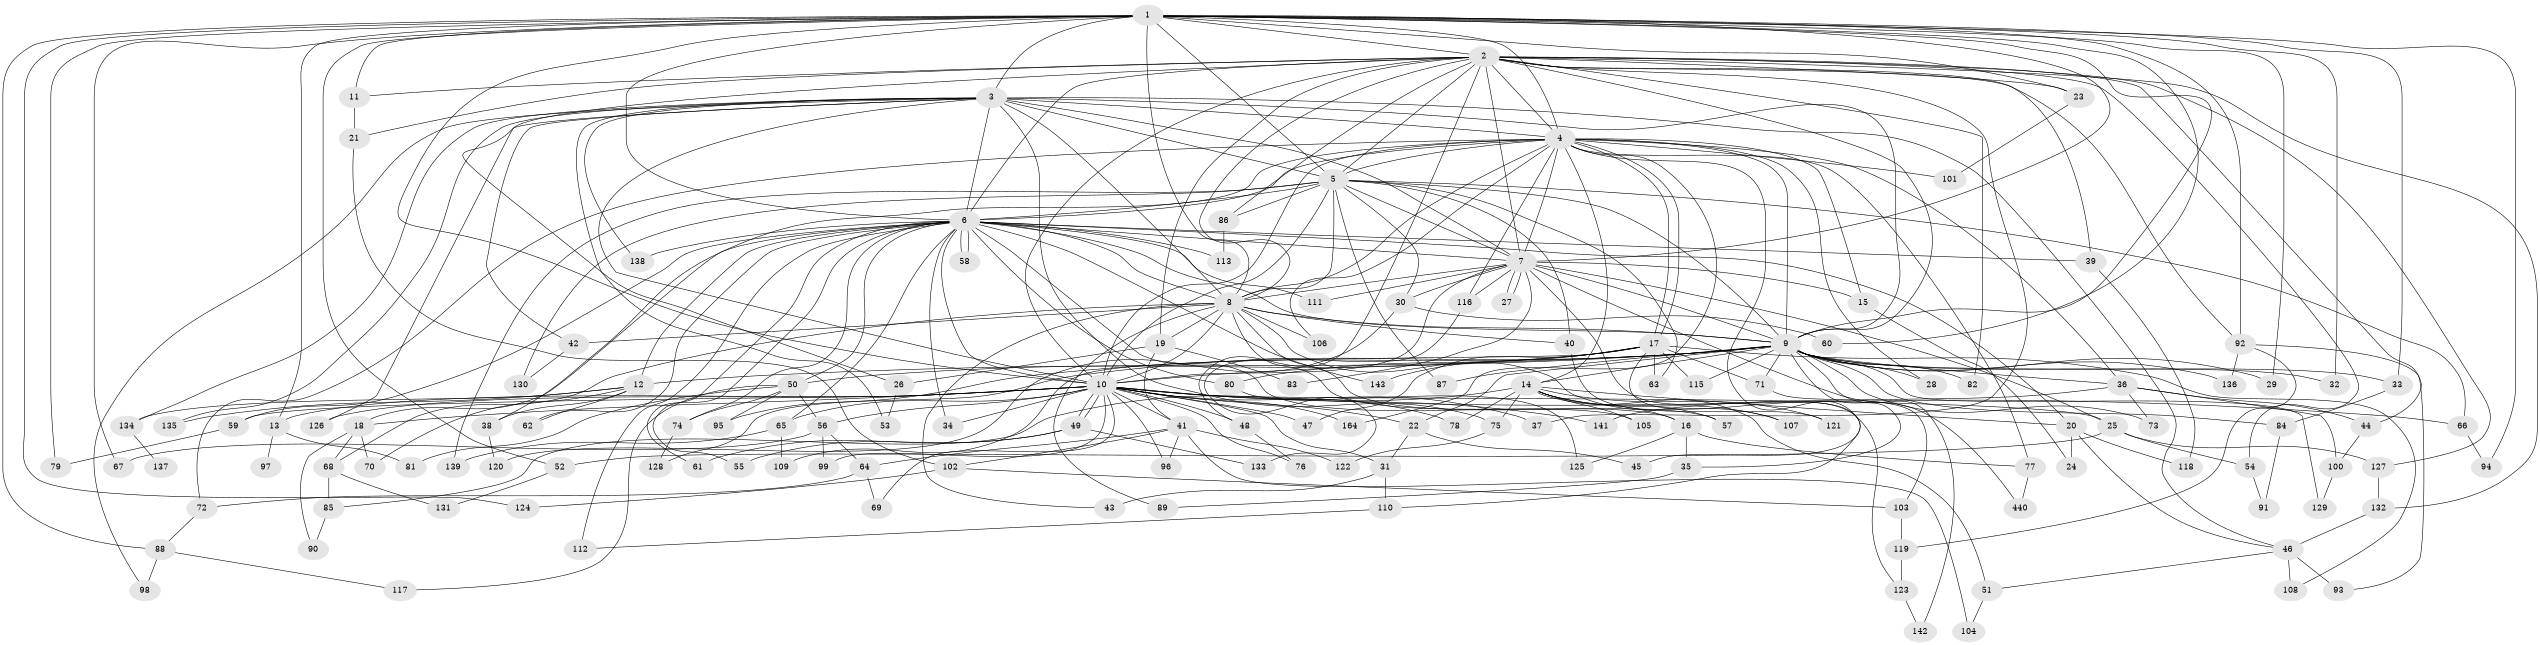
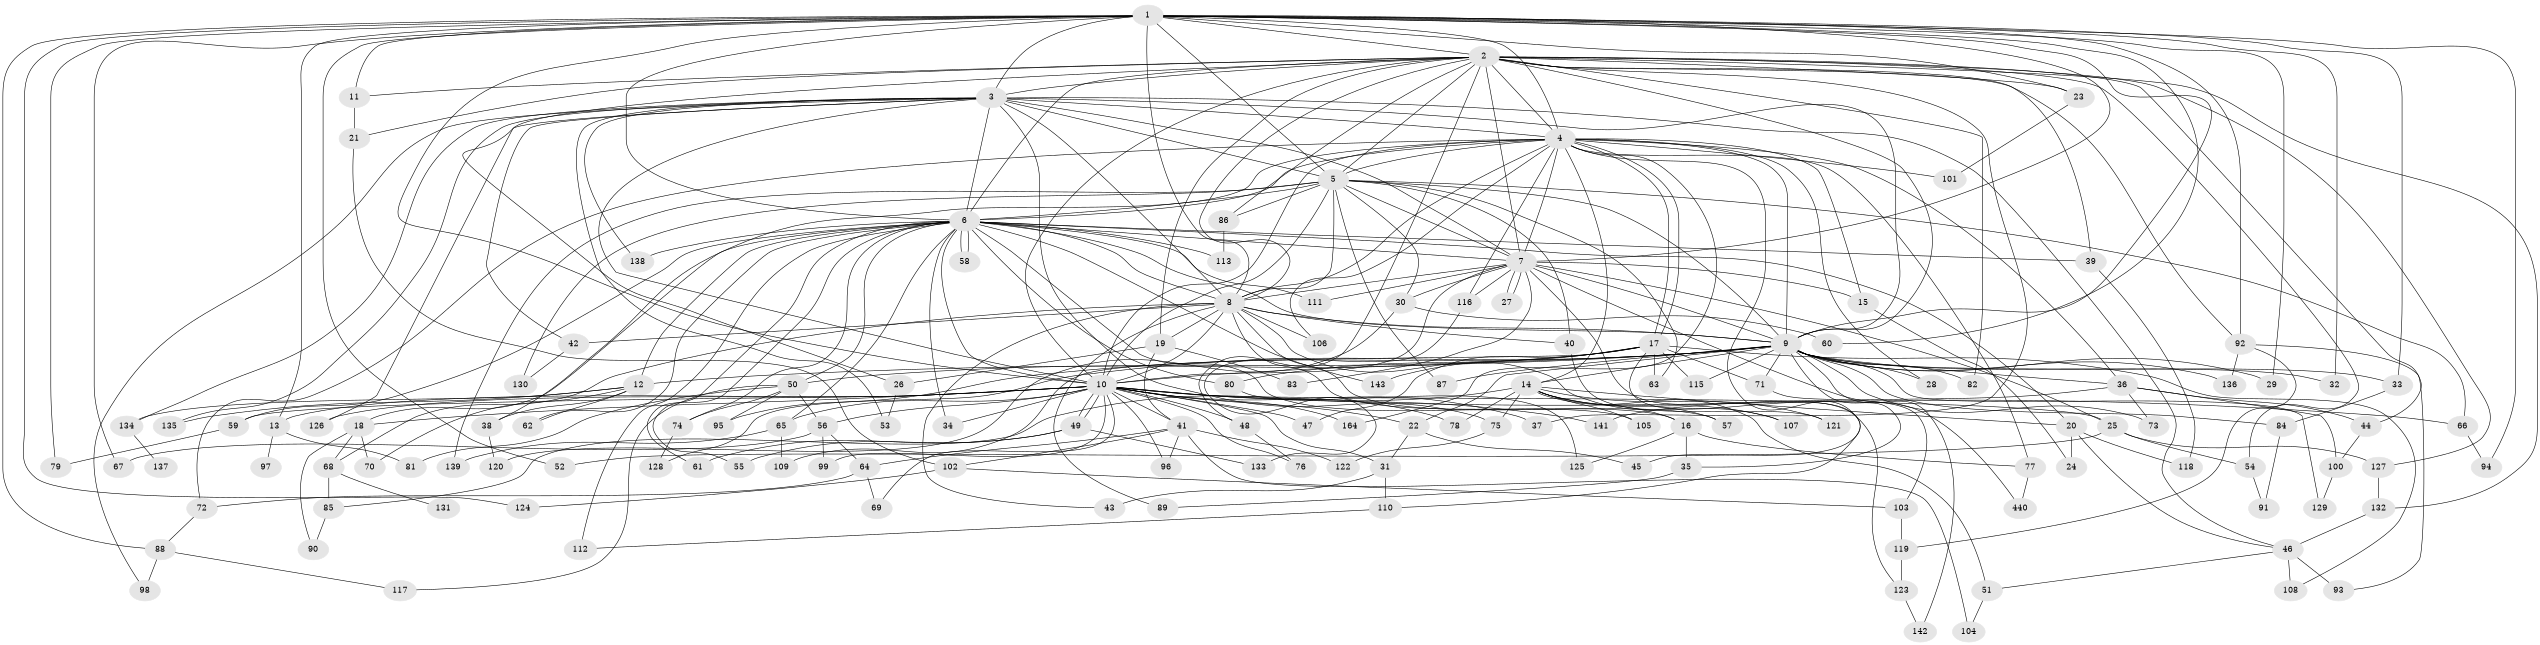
none -> (1202, 73)
(503, 489) -> none
